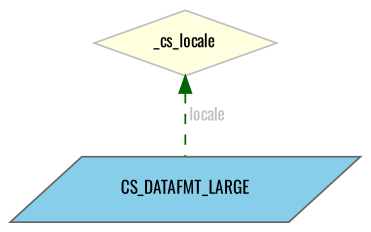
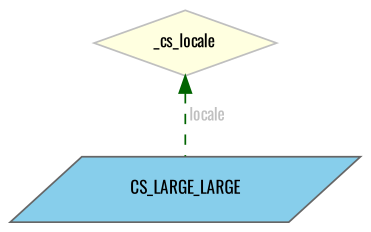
(185, 189) -> (185, 189)
